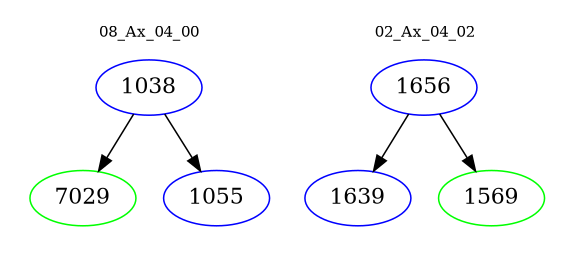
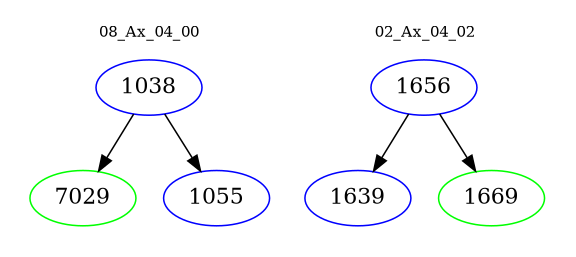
(492, 198) -> (492, 198)
